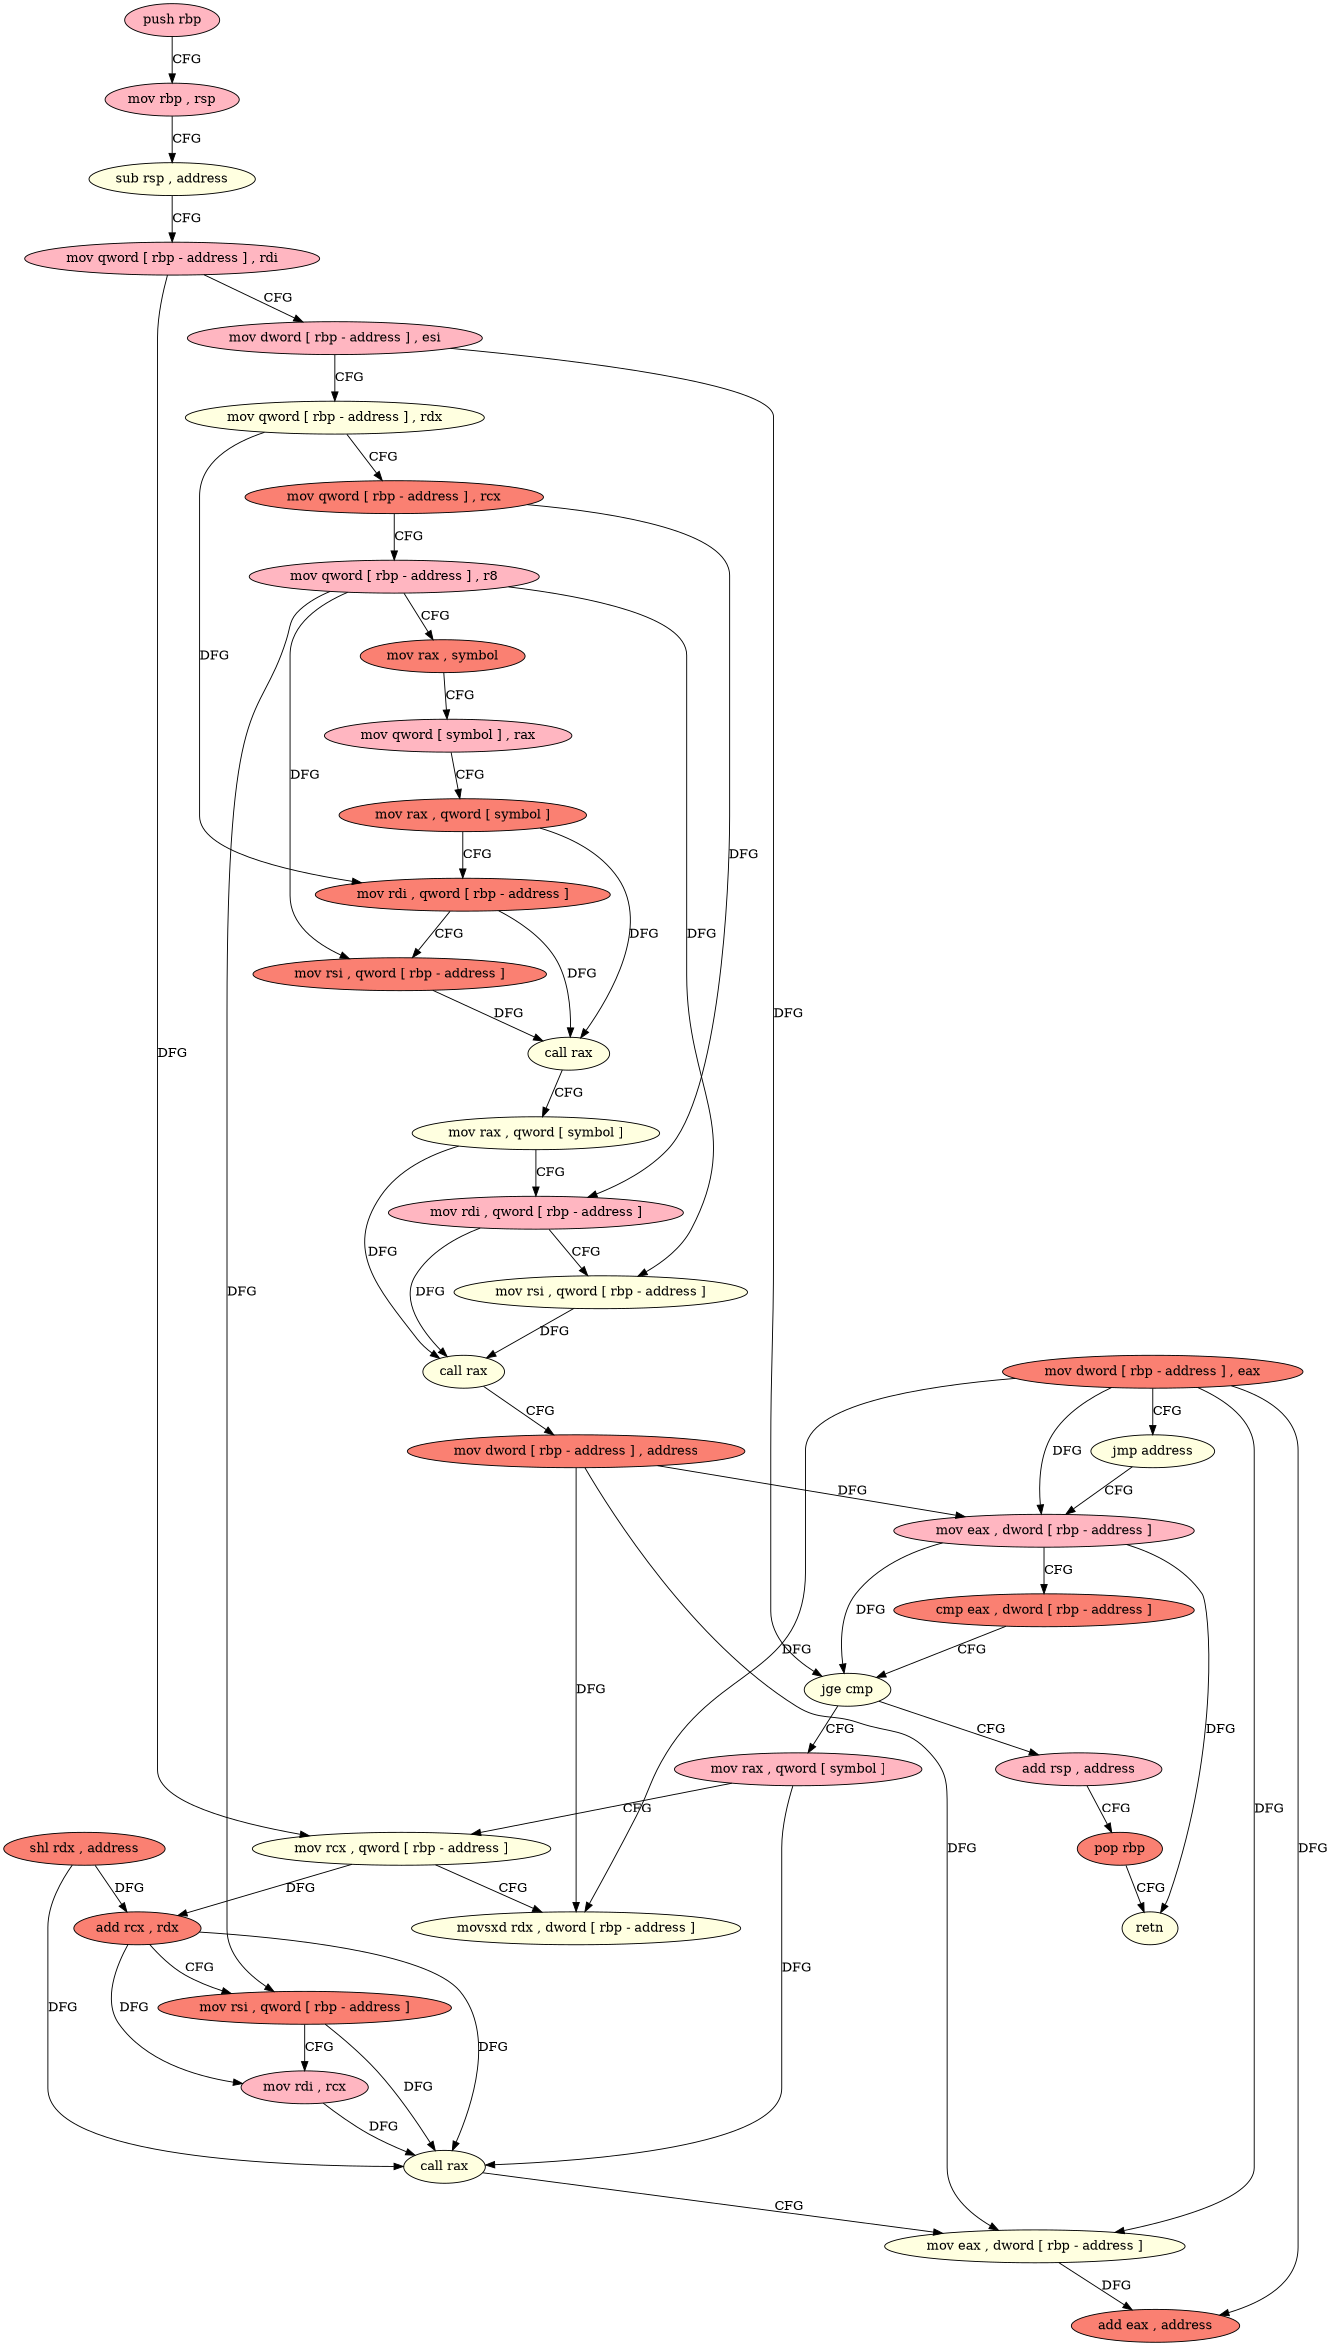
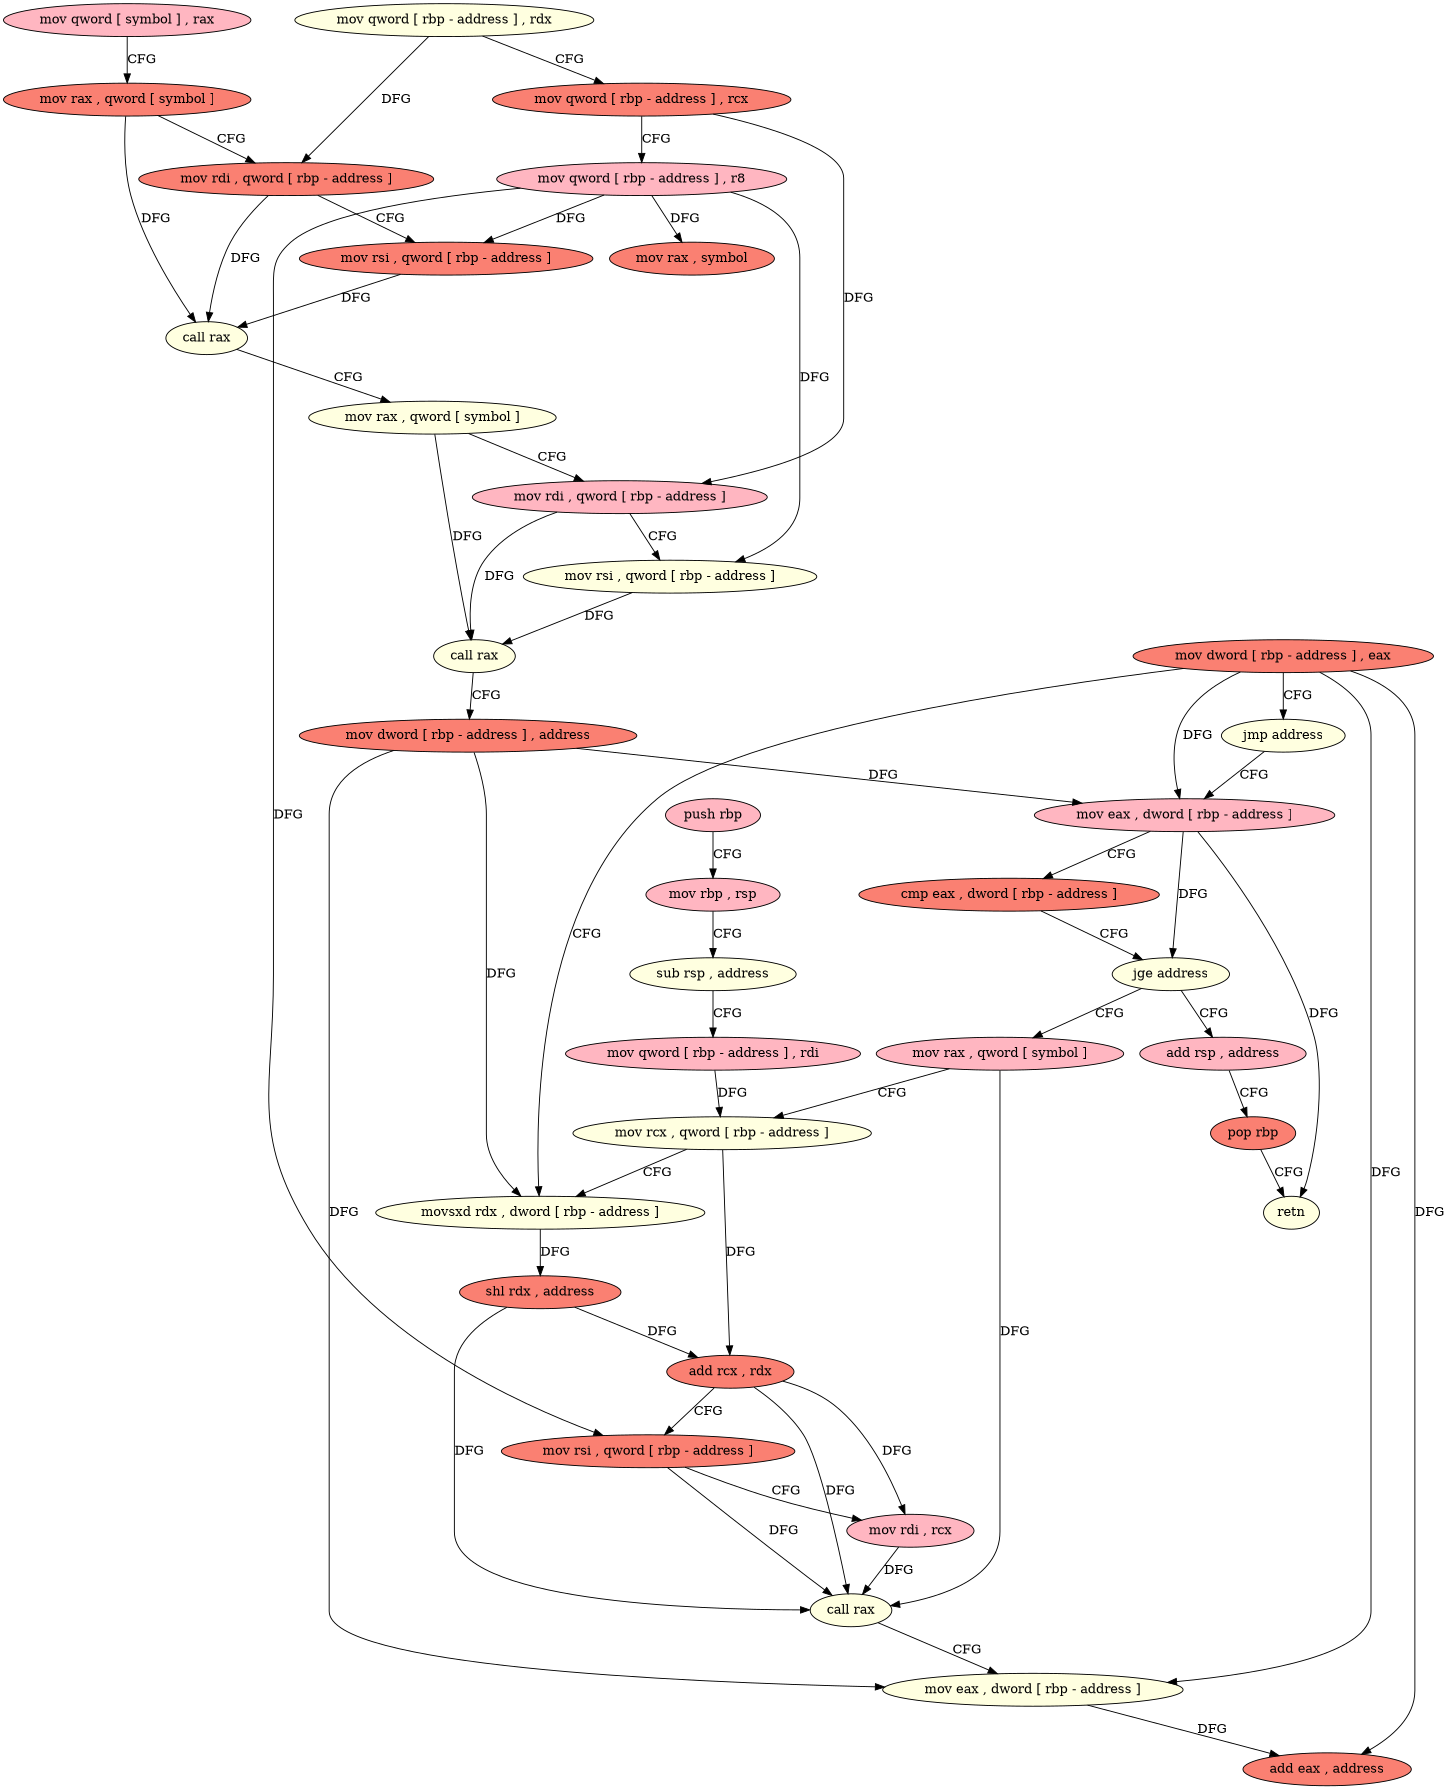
(335, 338) -> none
(435, 616) -> (685, 219)
(445, 691) -> none
none -> (540, 1248)
(797, 1650) -> (587, 934)
(848, 1690) -> (1171, 974)
